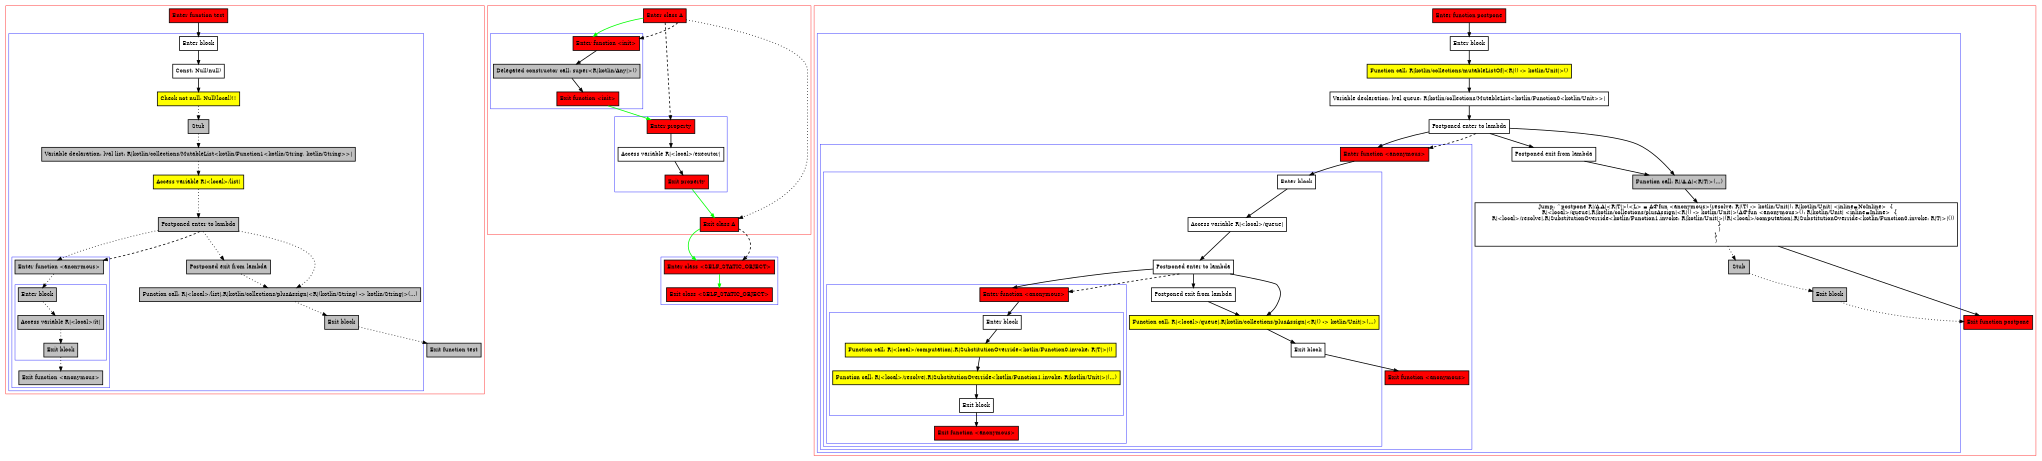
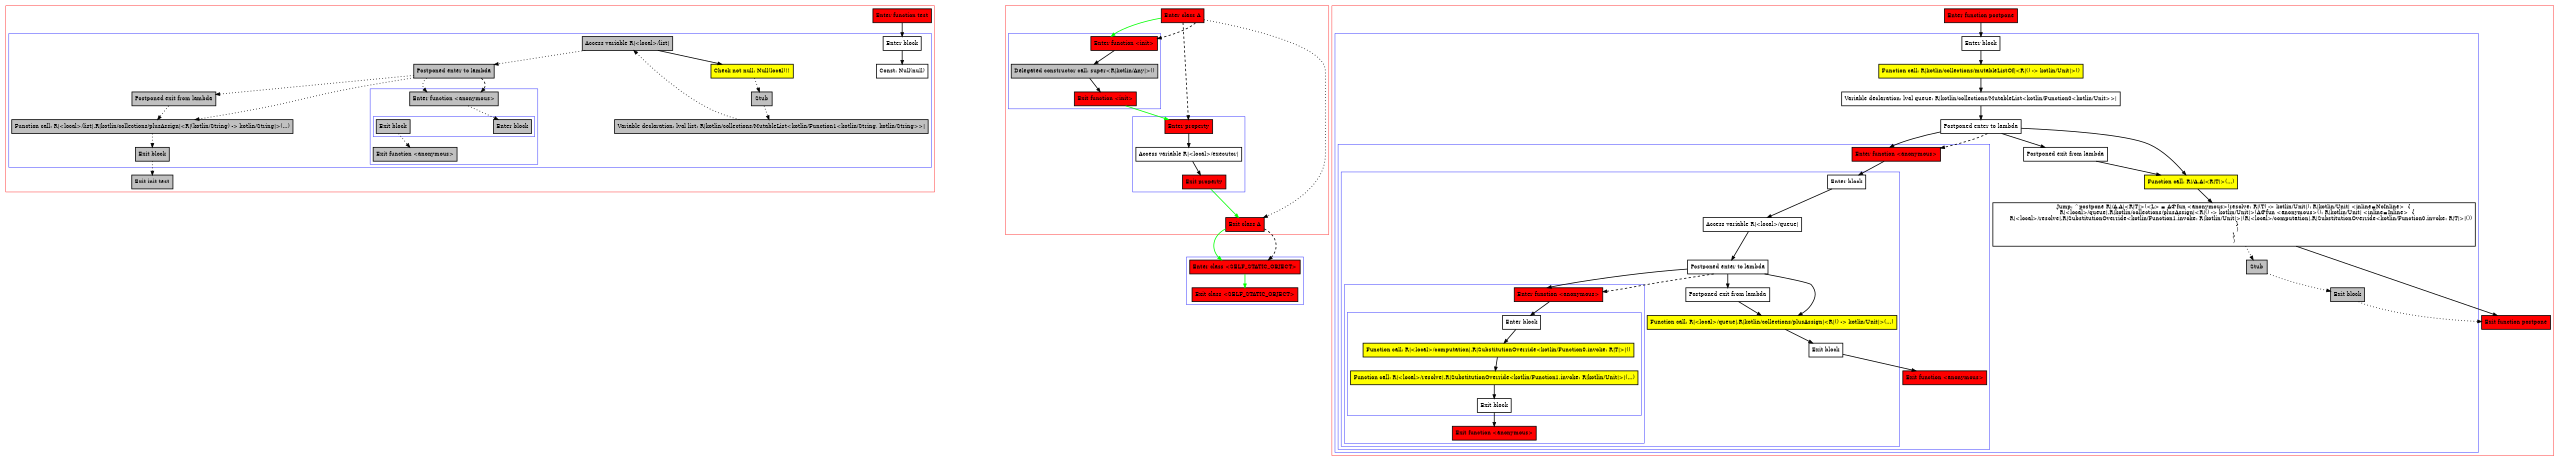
(199, 83) -> (688, 57)
(199, 182) -> (627, 43)
(1679, 182) -> (2191, 182)
(61, 322) -> none
(454, 350) -> (152, 182)
